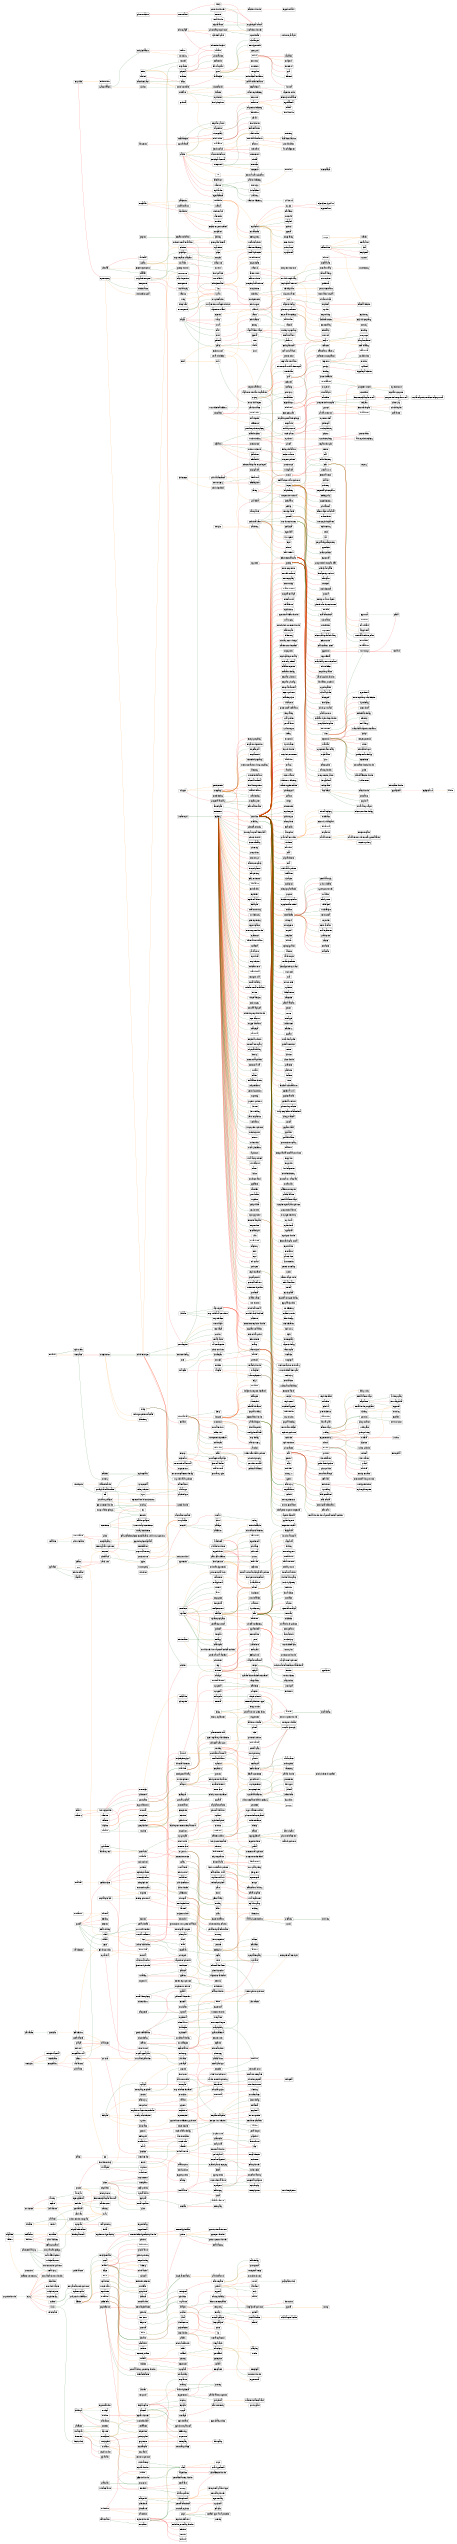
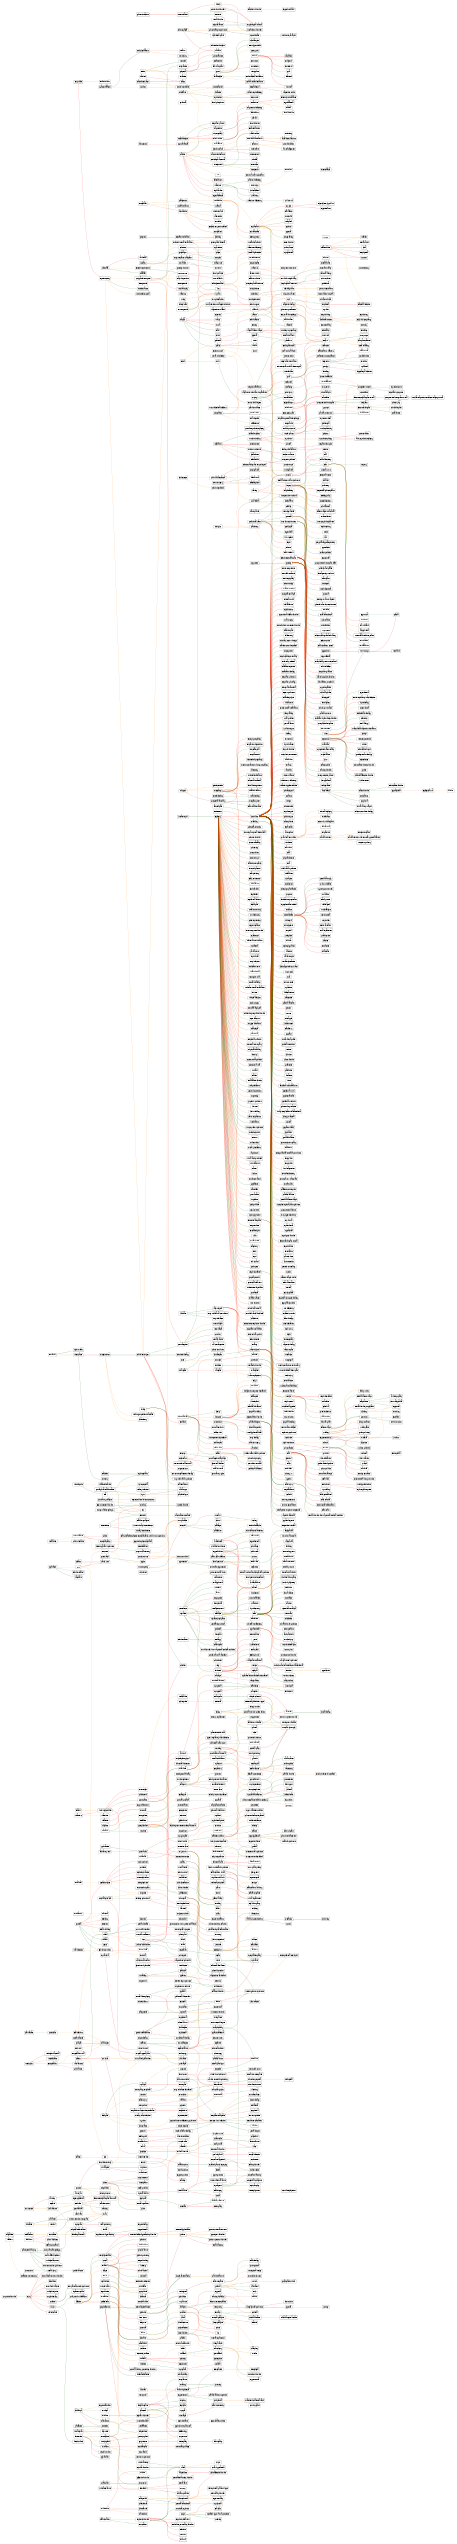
(105, 1557) -> (105, 1557)
